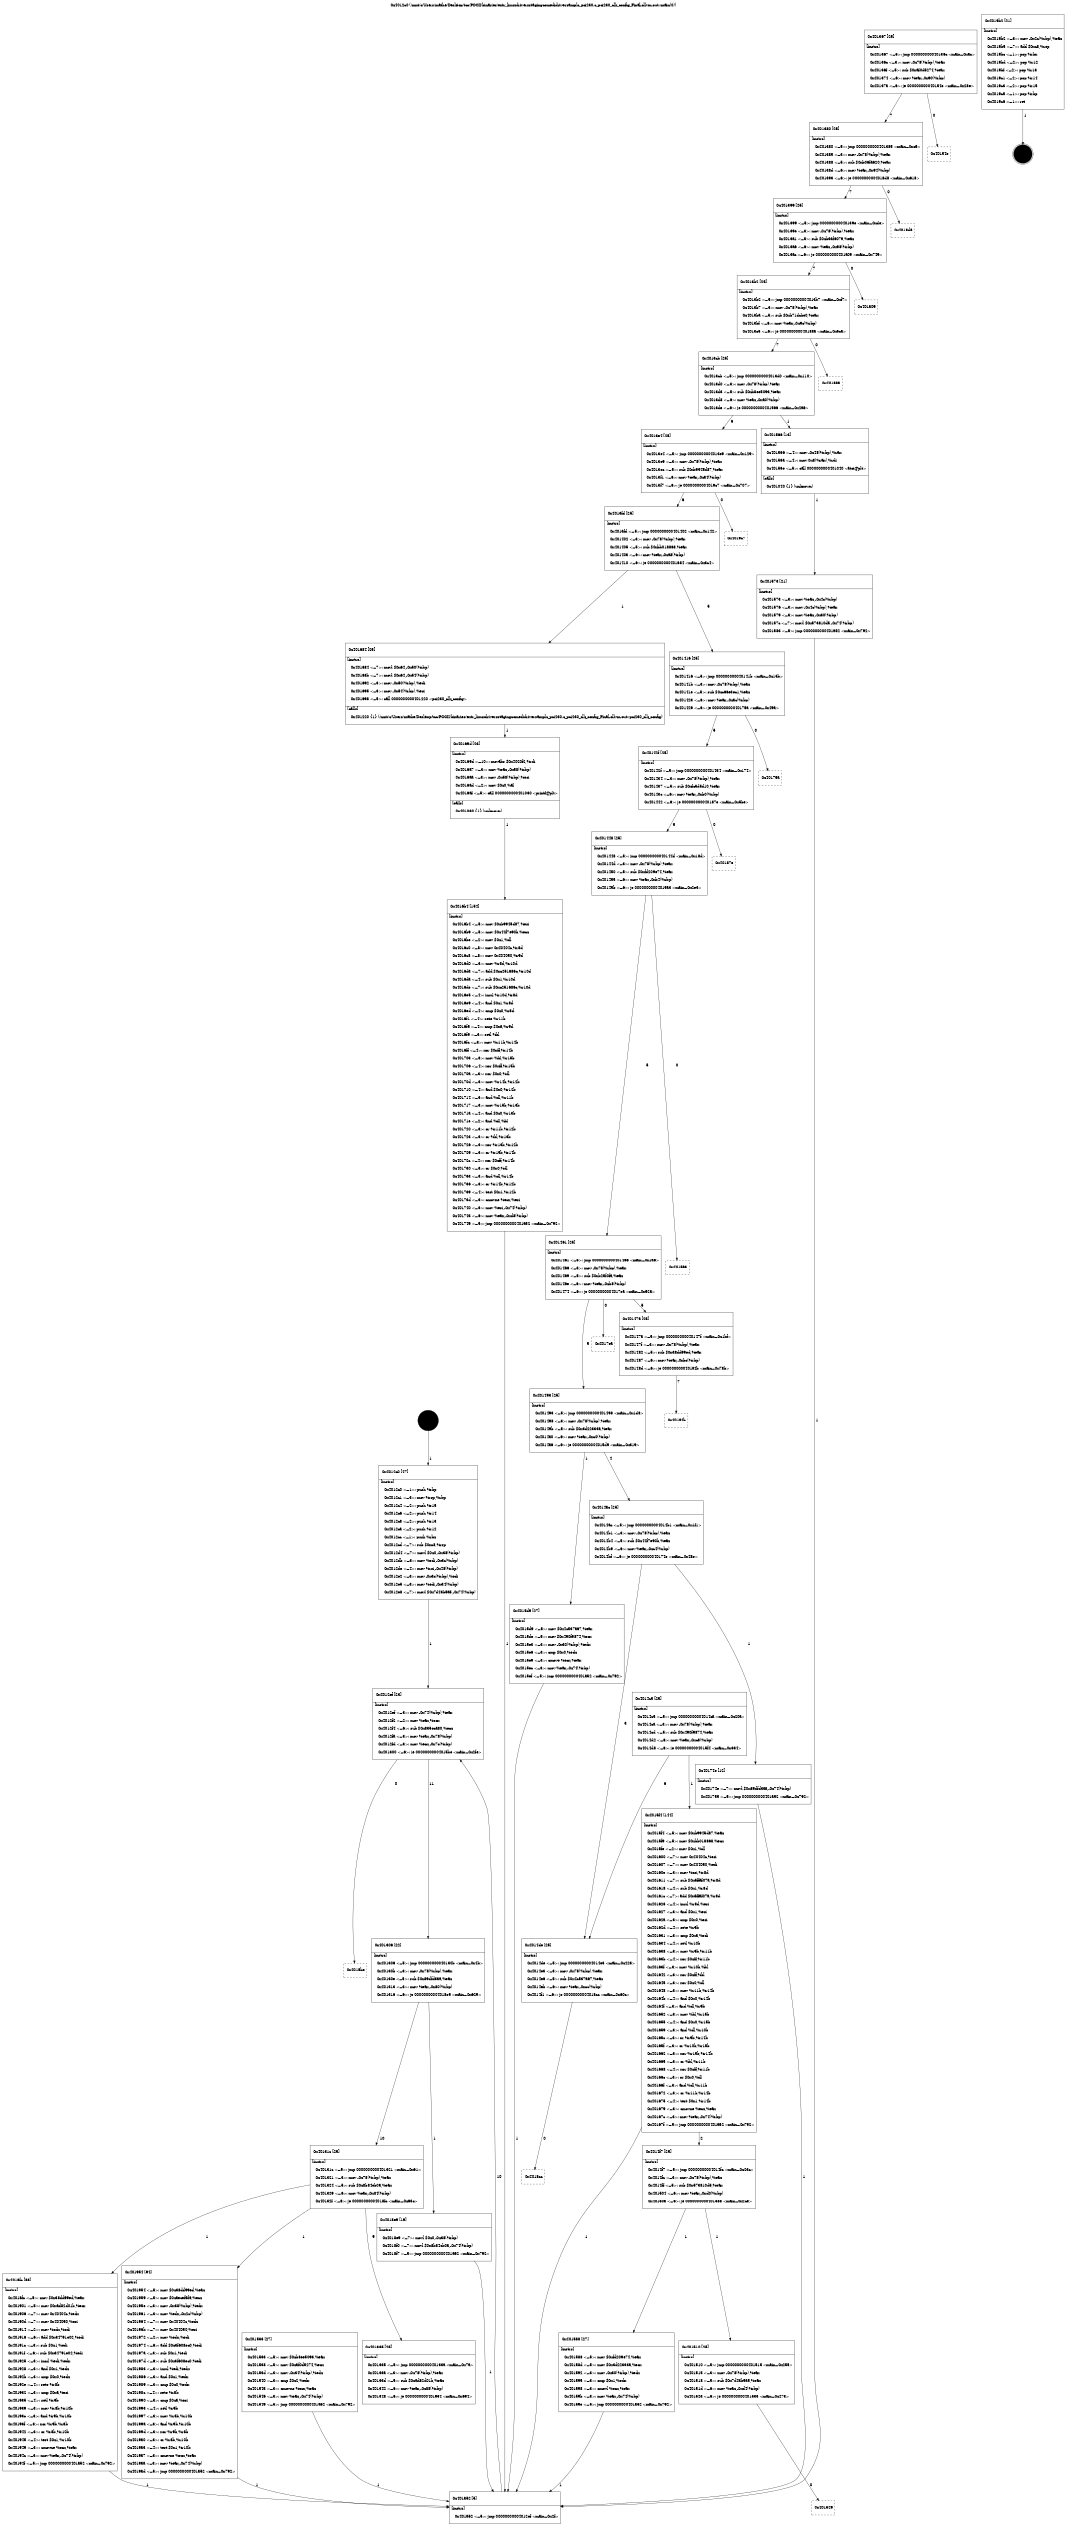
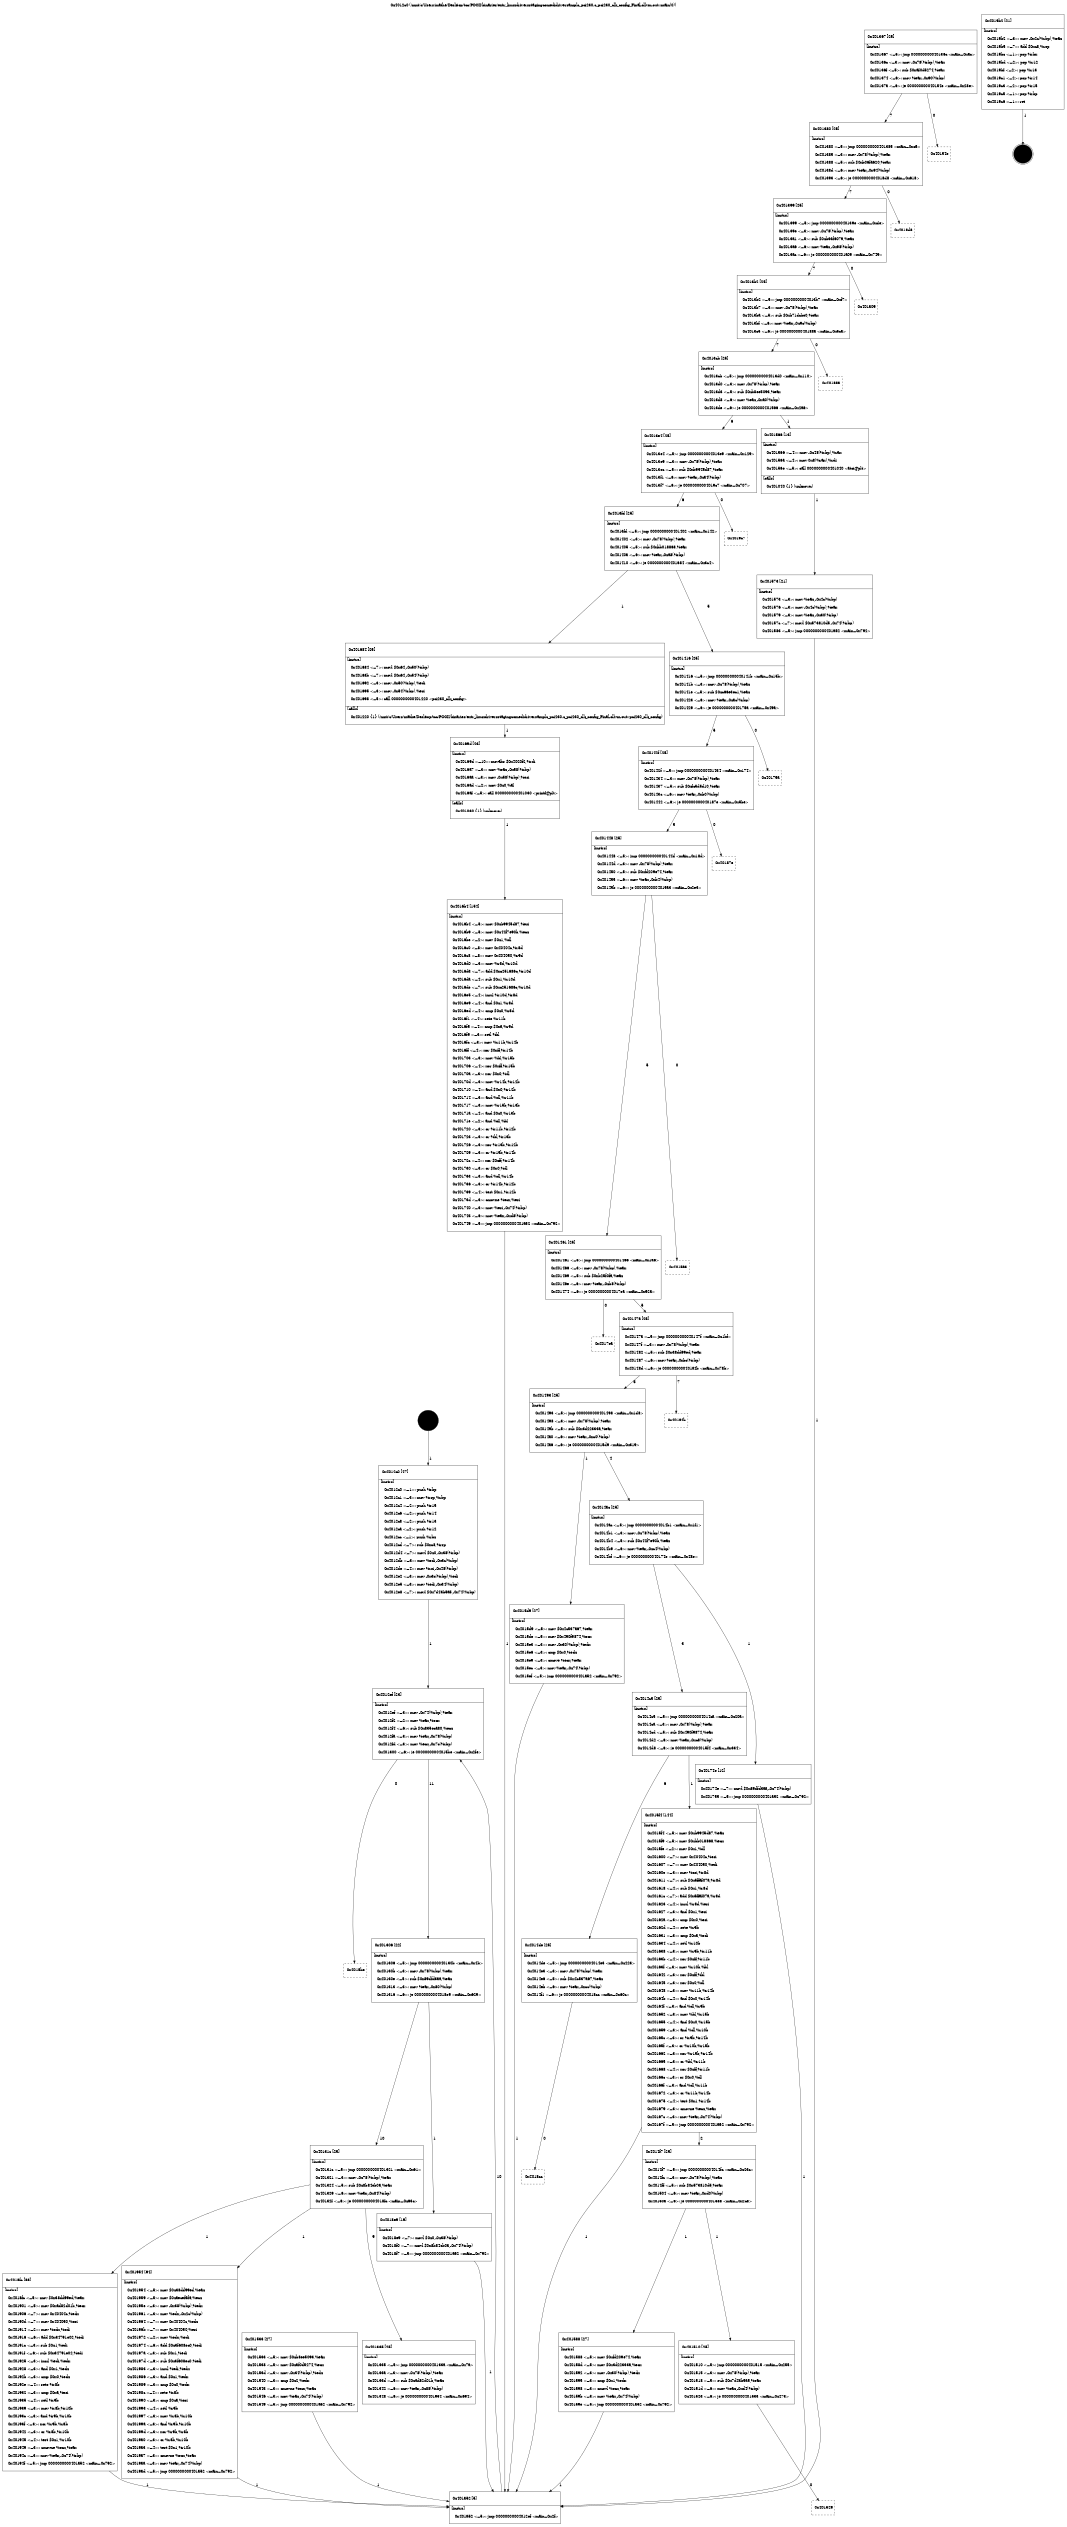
(582, 1342) -> (633, 1381)
(614, 1750) -> (668, 1627)
